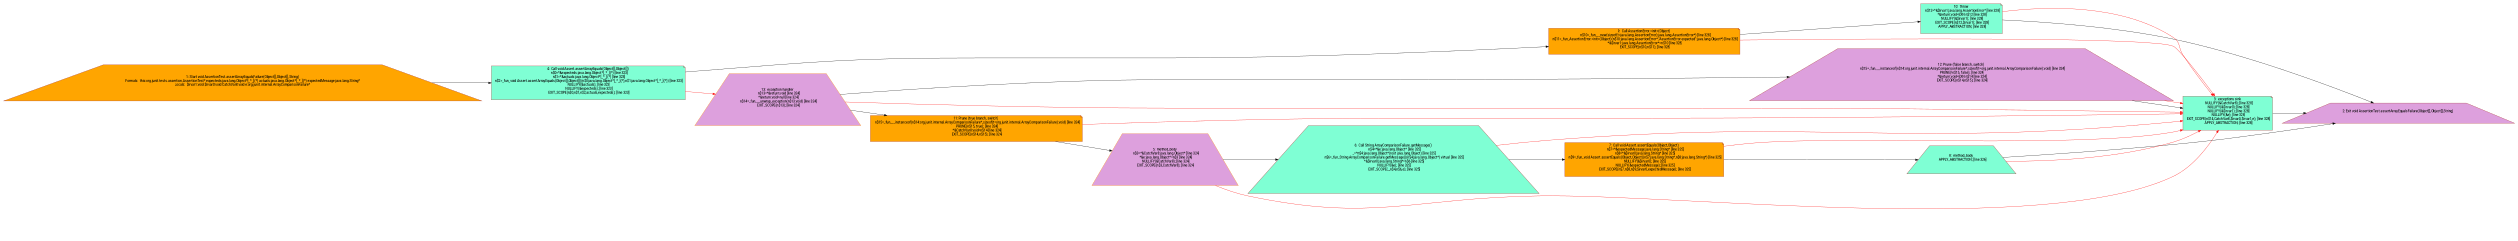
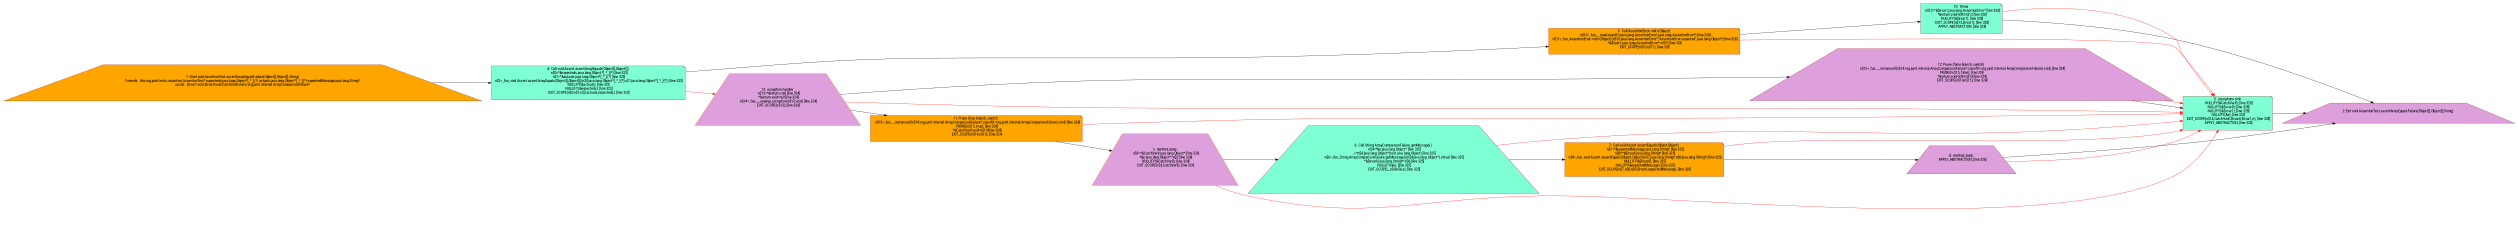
(1961, 160) -> (1961, 160)
